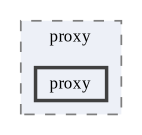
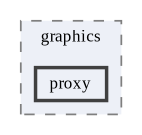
(71, 37) -> (71, 37)
